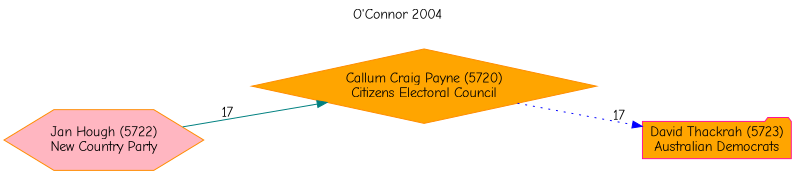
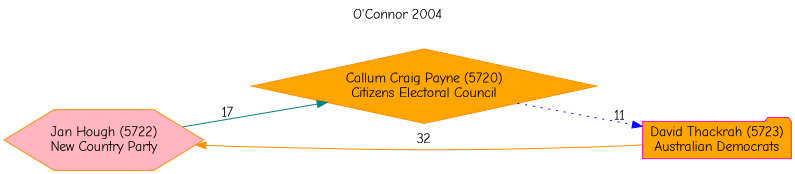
(619, 116) -> (619, 116)
none -> (424, 150)
